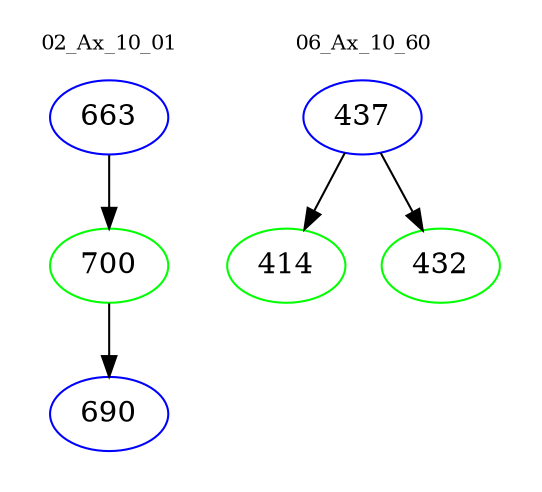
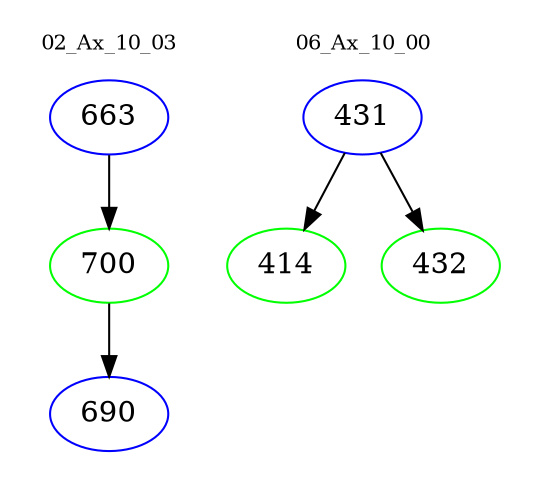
(109, 44) -> (109, 44)
(364, 44) -> (364, 44)
(363, 117) -> (363, 117)
